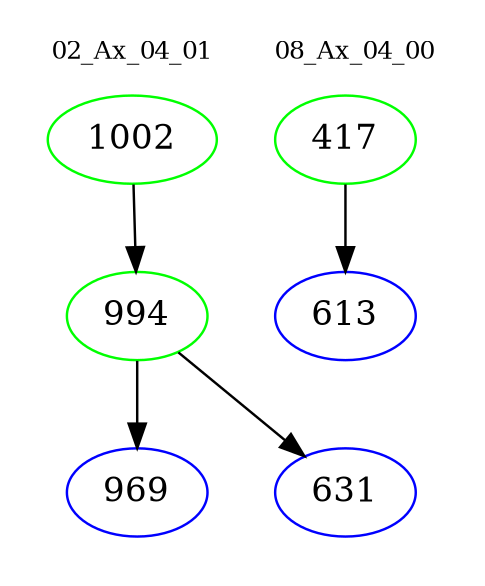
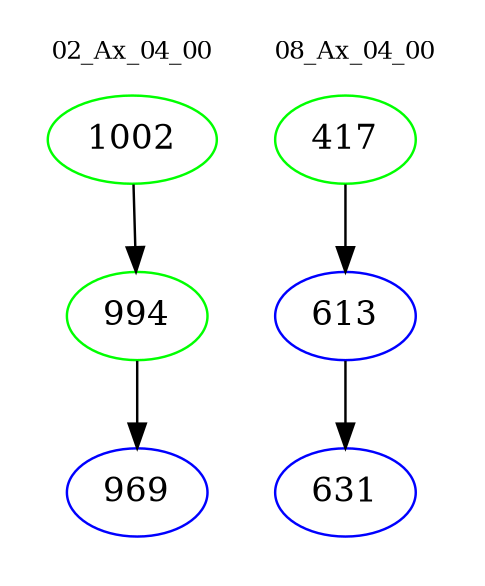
(132, 53) -> (132, 53)
(218, 385) -> (345, 392)
